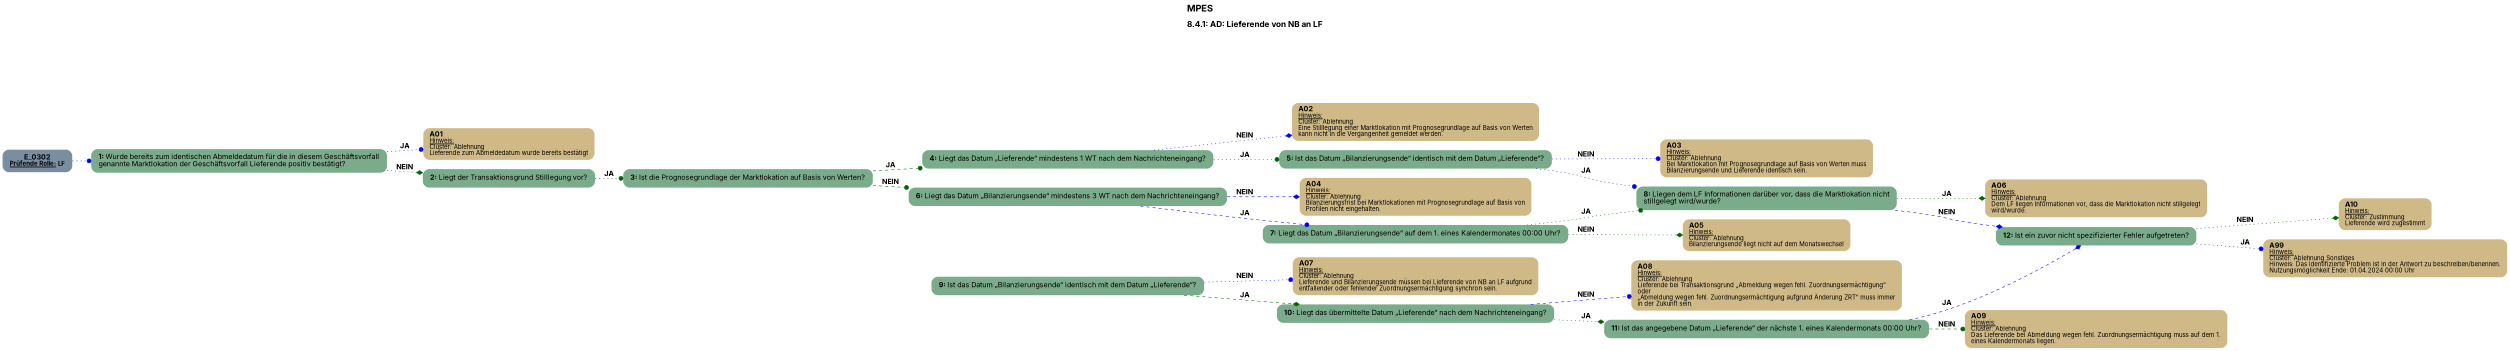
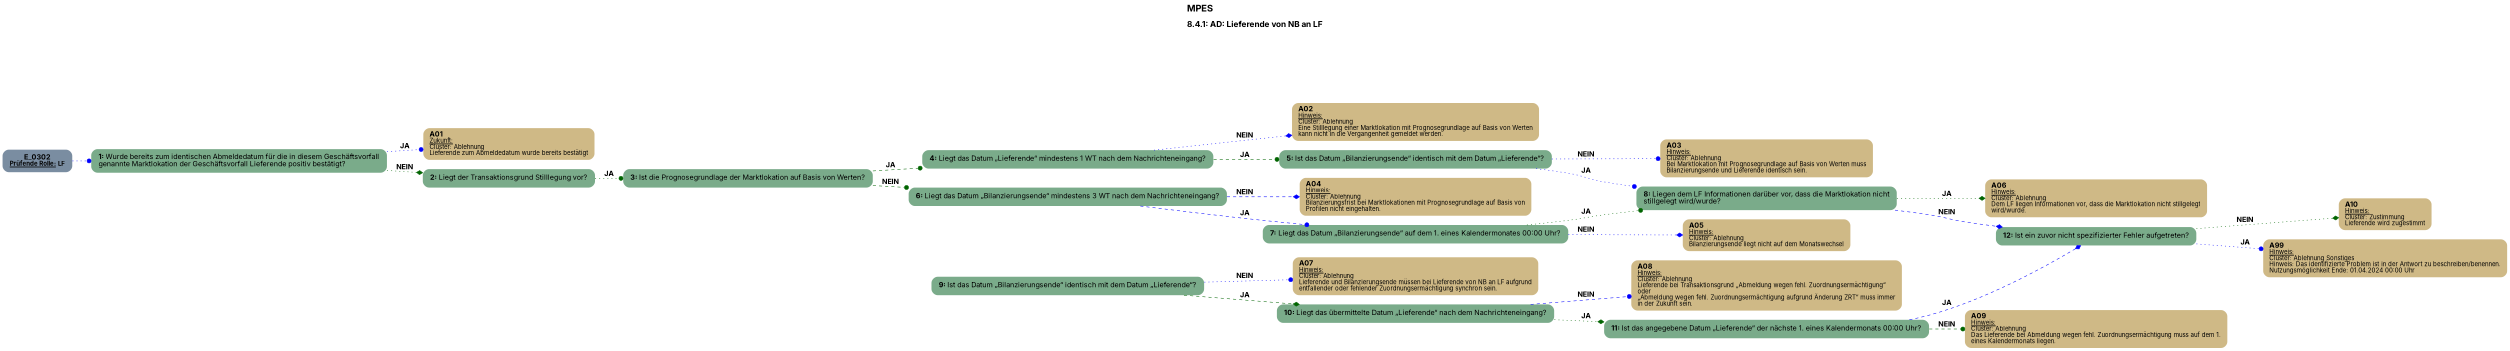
(442, 141) -> (441, 141)
(1244, 159) -> (1244, 159)
(1622, 235) -> (1622, 235)
